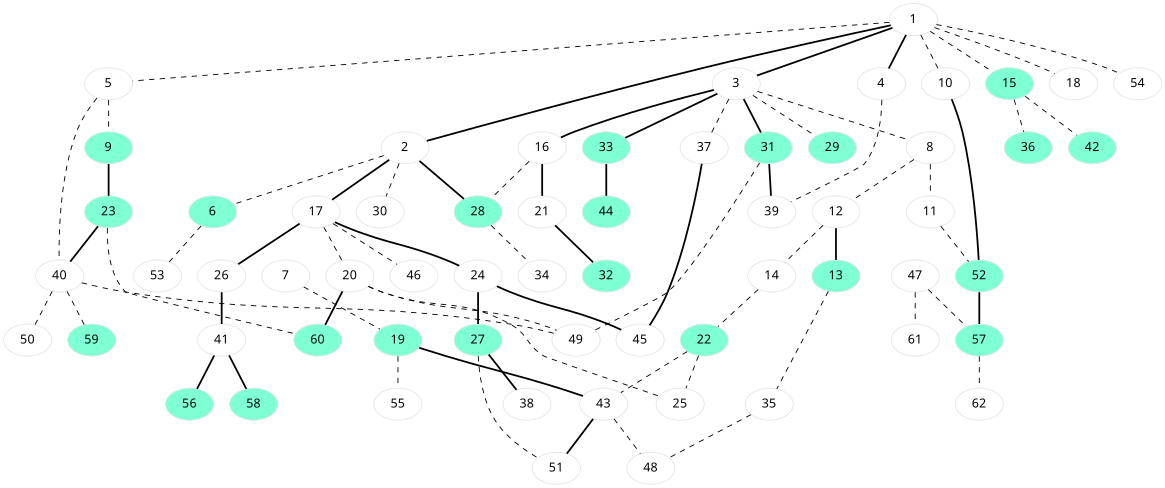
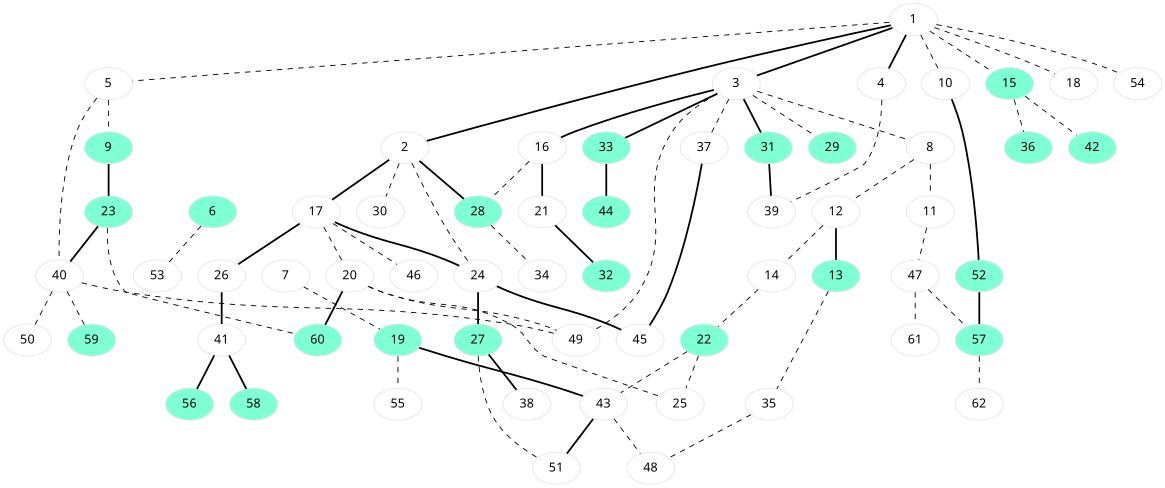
(309, 180) -> (438, 214)
(955, 244) -> (923, 244)
(693, 263) -> (655, 211)
